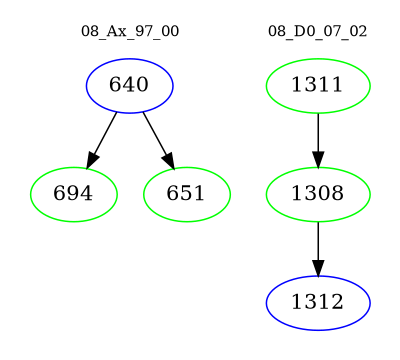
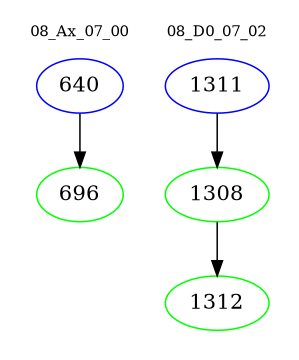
(130, 32) -> (80, 32)
(318, 86) -> (217, 86)
(74, 195) -> (80, 195)
(187, 195) -> none
(318, 303) -> (217, 303)
